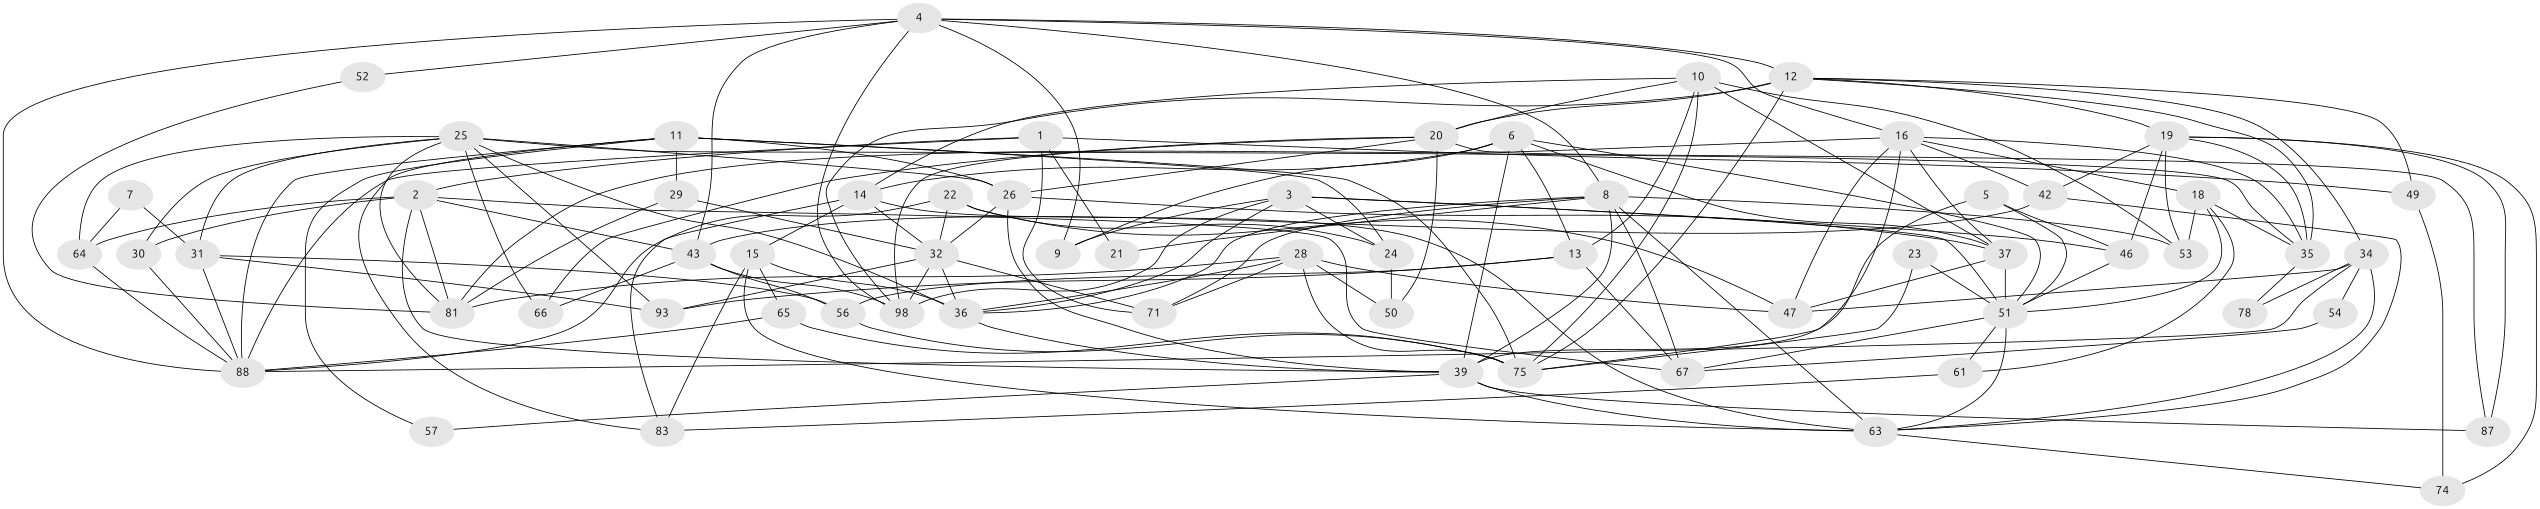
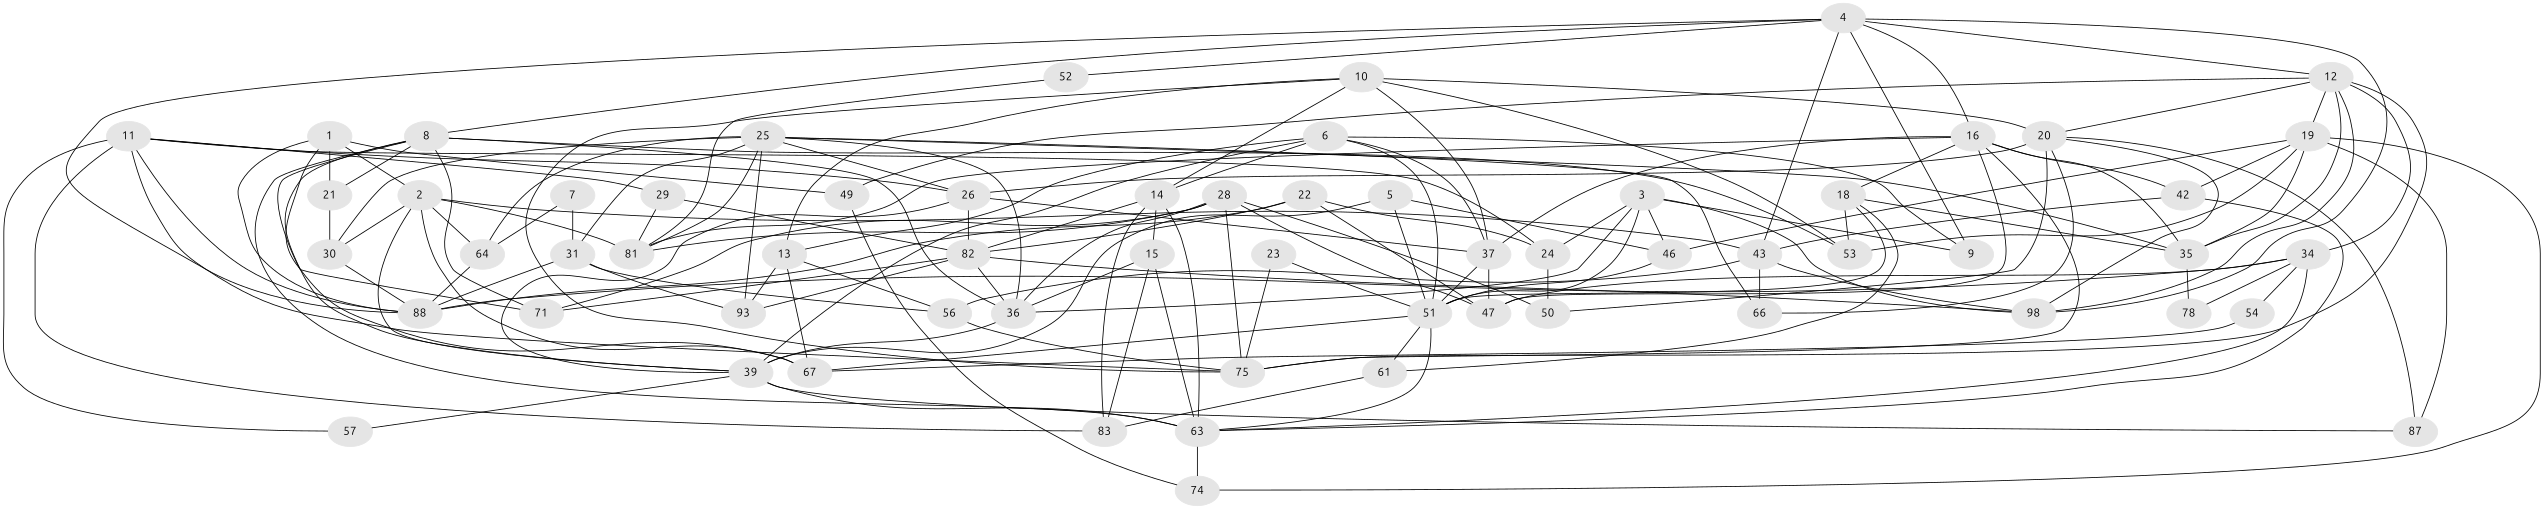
none -> (330, 225)
(937, 254) -> (968, 254)
(784, 314) -> none
